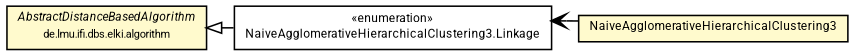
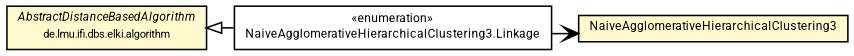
(572, 21) -> (557, 34)
